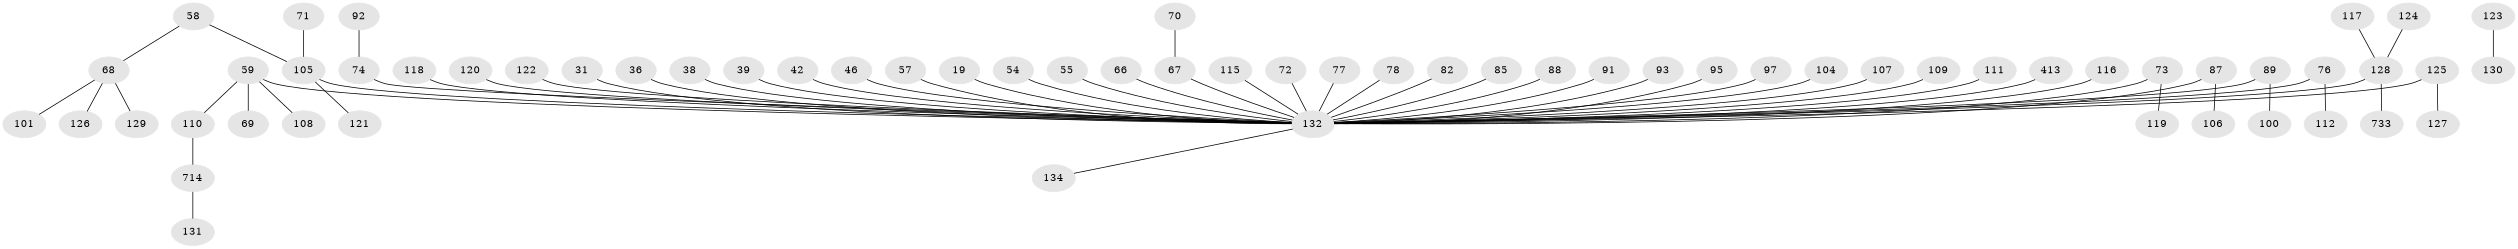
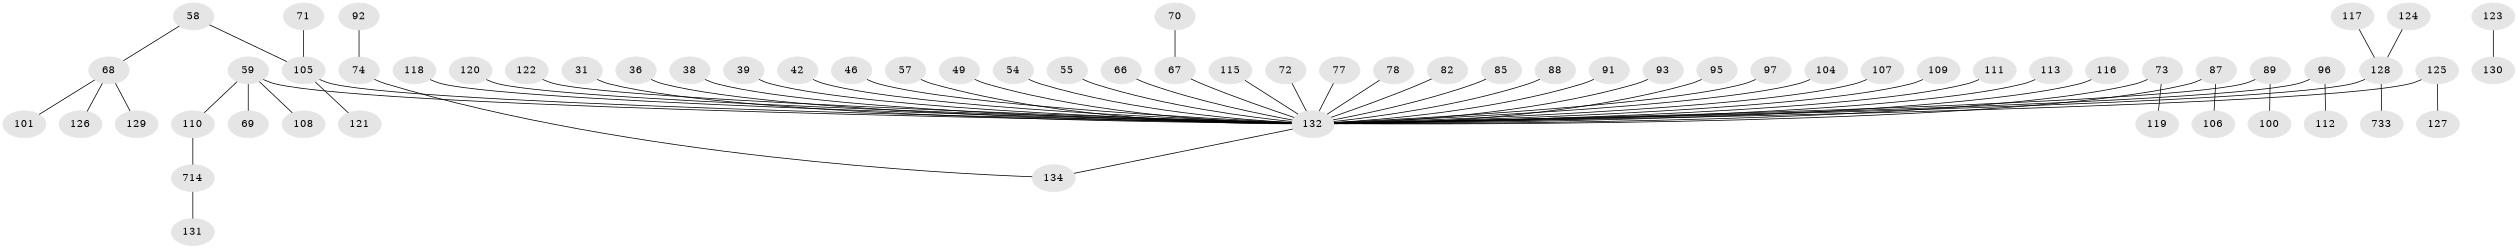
(959, 70) -> (959, 70)
(2051, 70) -> (2051, 70)
(2325, 70) -> (2325, 70)
(832, 107) -> (700, 148)
